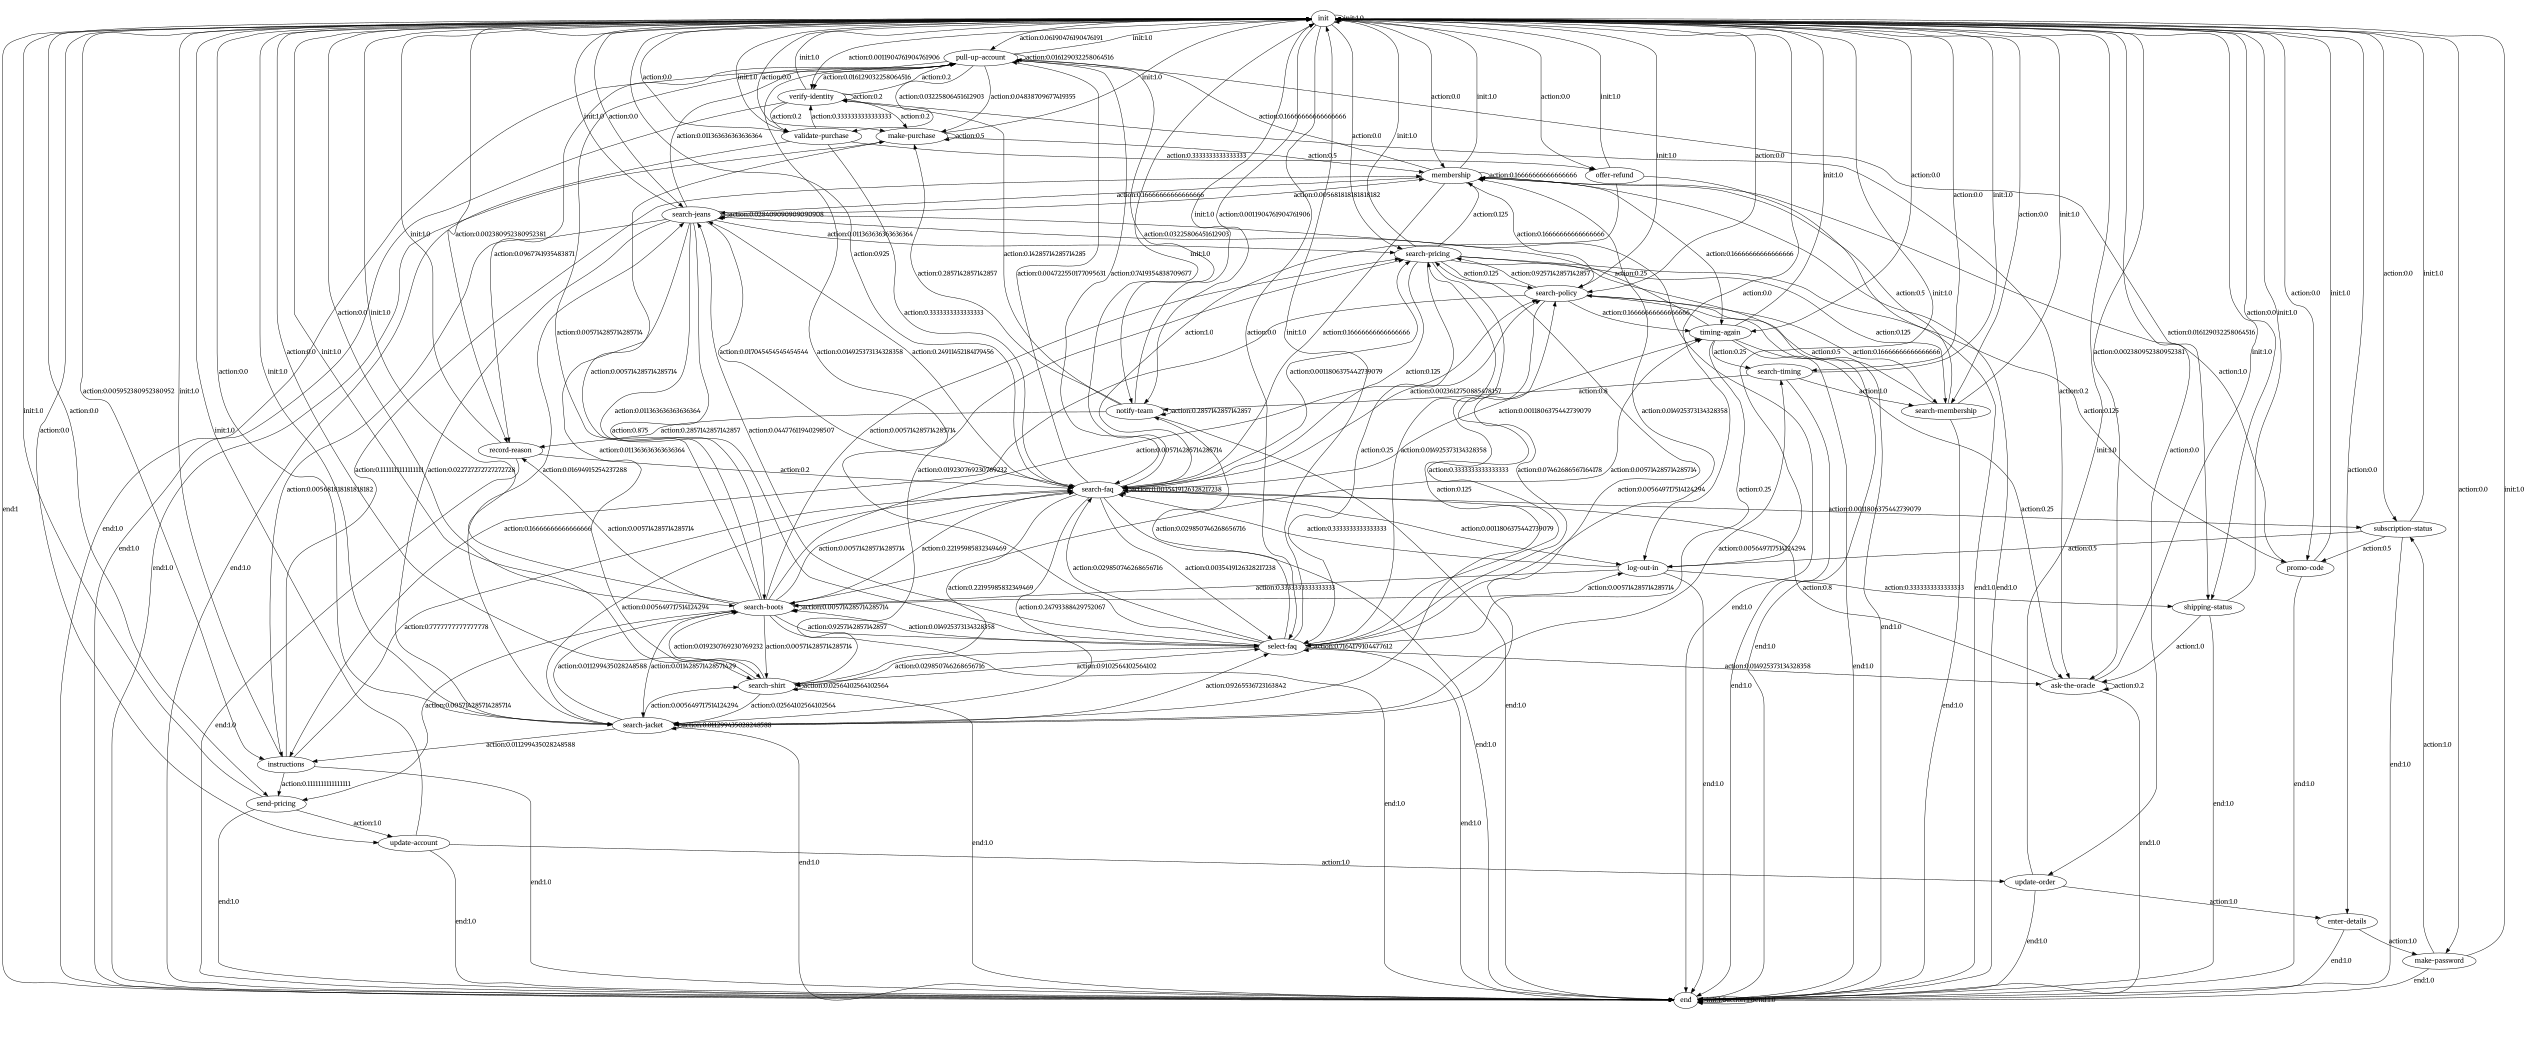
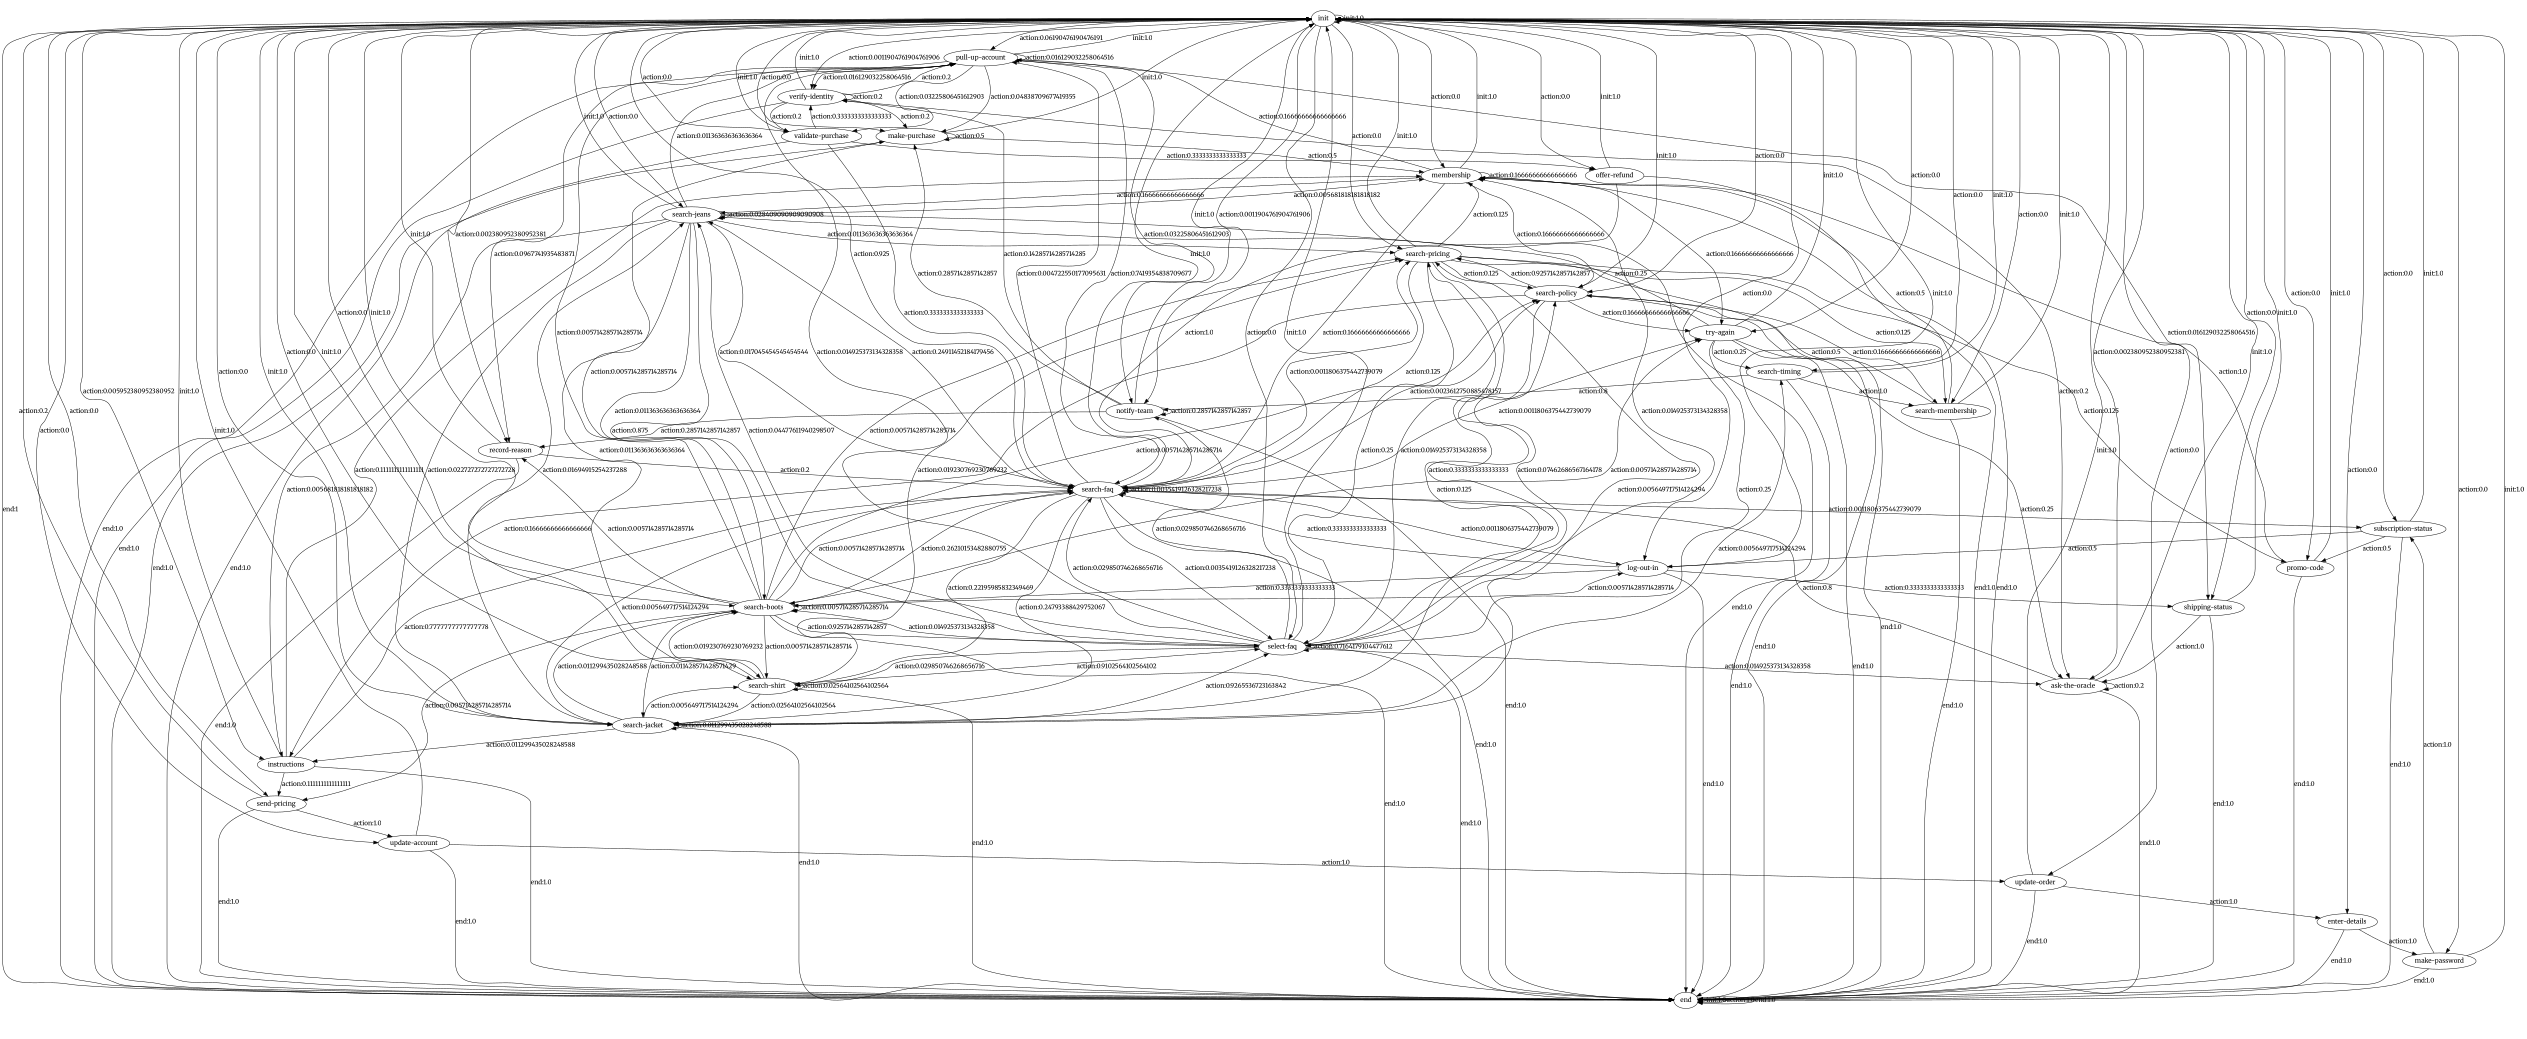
(1720, 333) -> (1720, 333)
(34, 411) -> (34, 411)
(964, 549) -> (964, 549)
